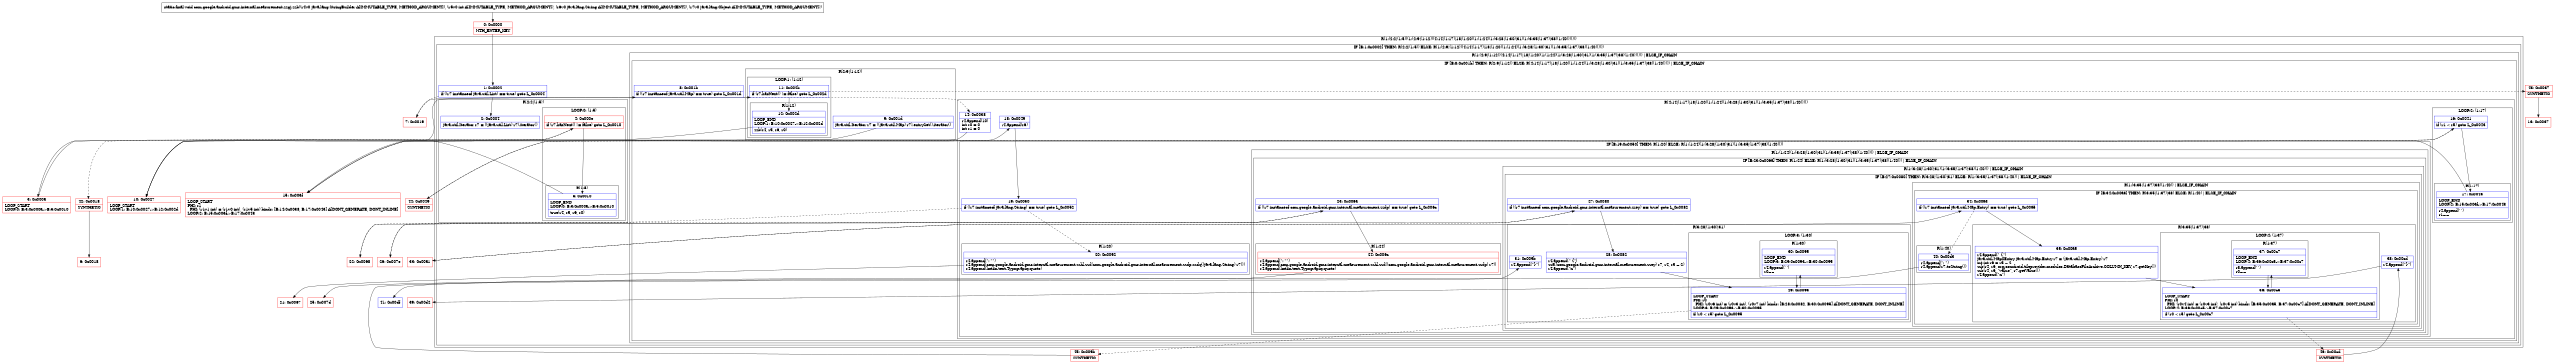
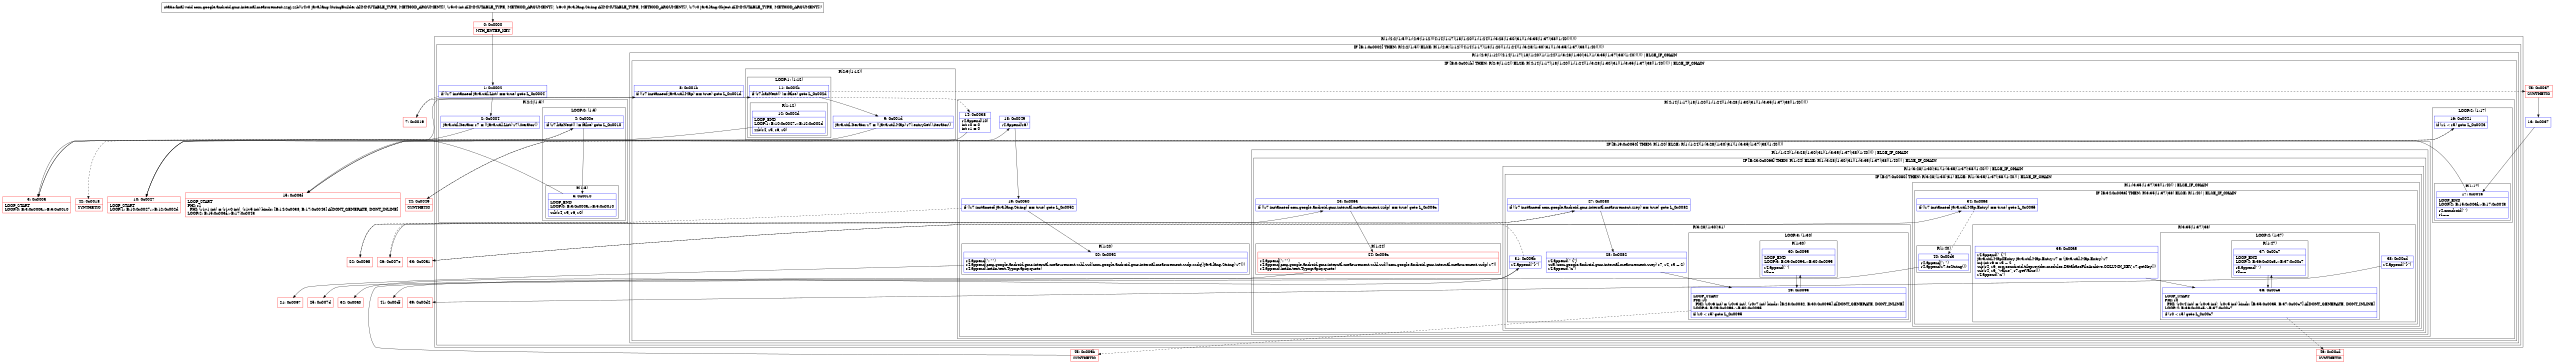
(789, 101) -> (848, 106)
(584, 122) -> (584, 122)
(2538, 122) -> (2538, 122)
none -> (242, 140)
(2466, 159) -> (2509, 158)
(2451, 211) -> (2453, 211)
(567, 213) -> (567, 213)
(847, 222) -> (956, 223)
(2013, 228) -> none
(1058, 231) -> (1058, 231)
(2270, 244) -> (2270, 244)
(89, 262) -> none
none -> (351, 303)
(390, 303) -> (390, 303)
(2396, 318) -> none
